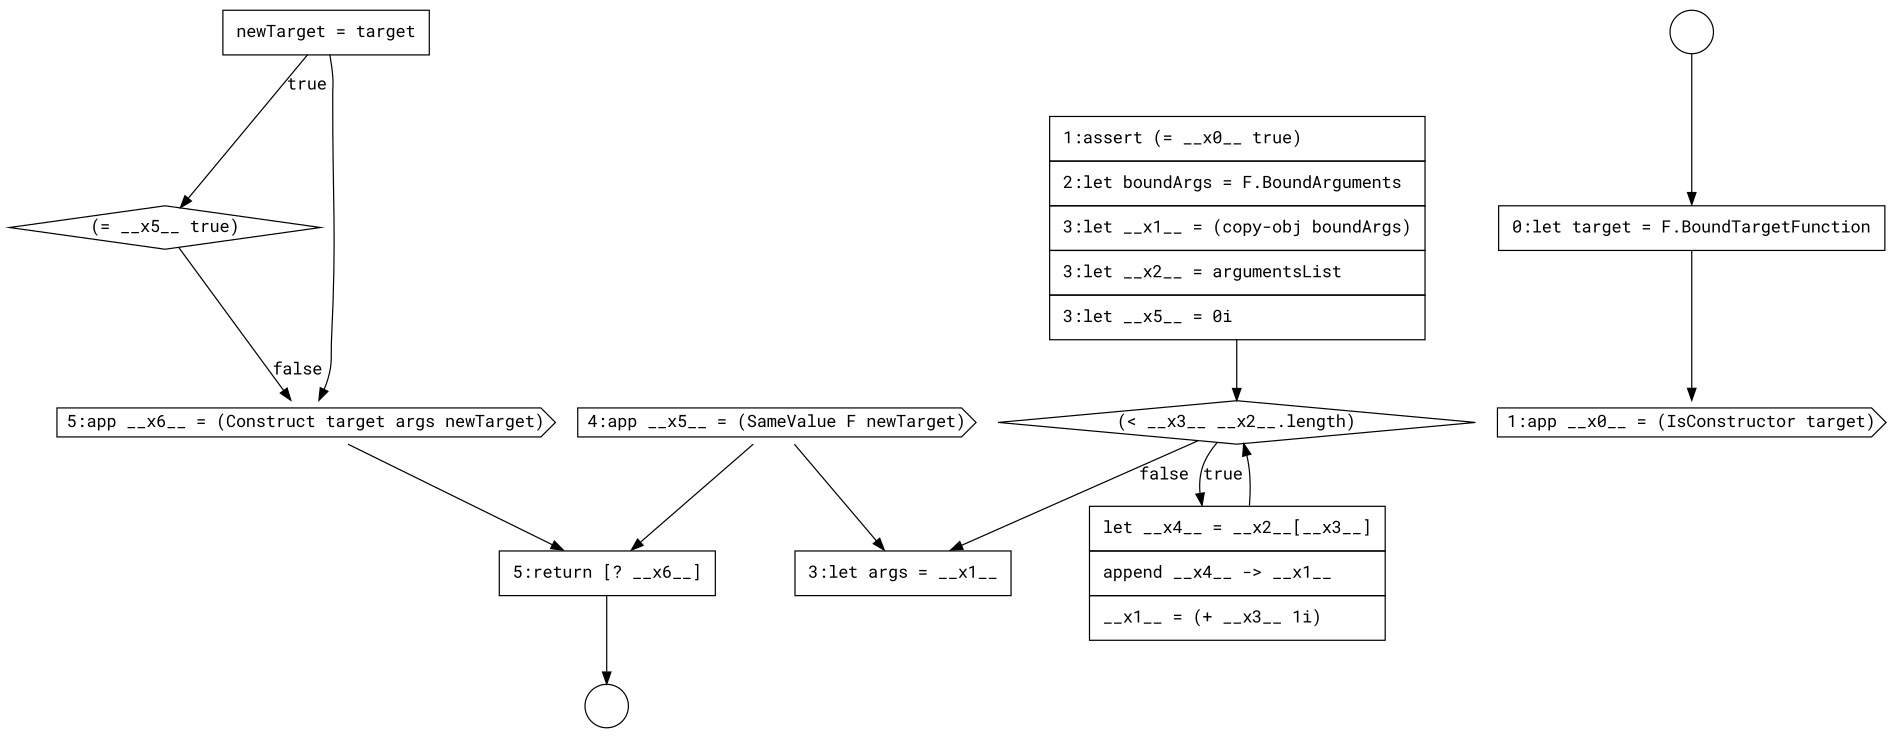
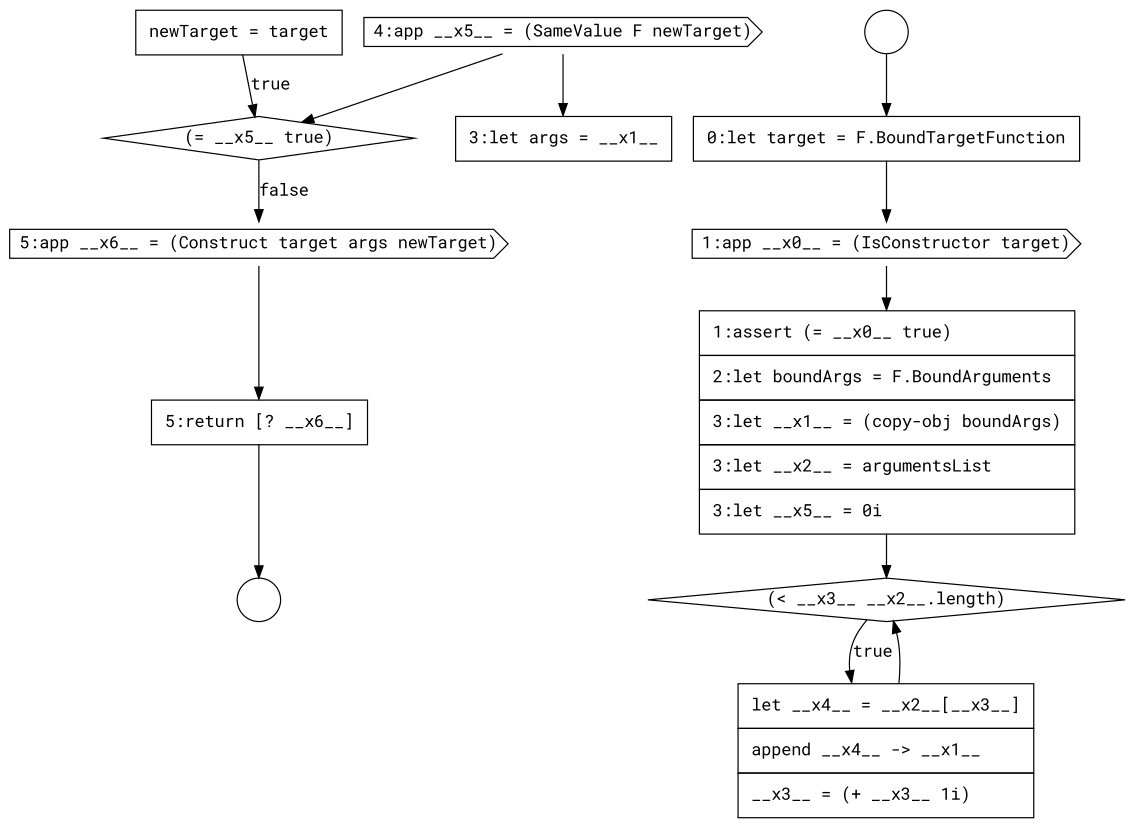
(334, 222) -> none
none -> (887, 282)
(697, 493) -> (408, 86)
(1080, 493) -> none
(1213, 617) -> (861, 795)
